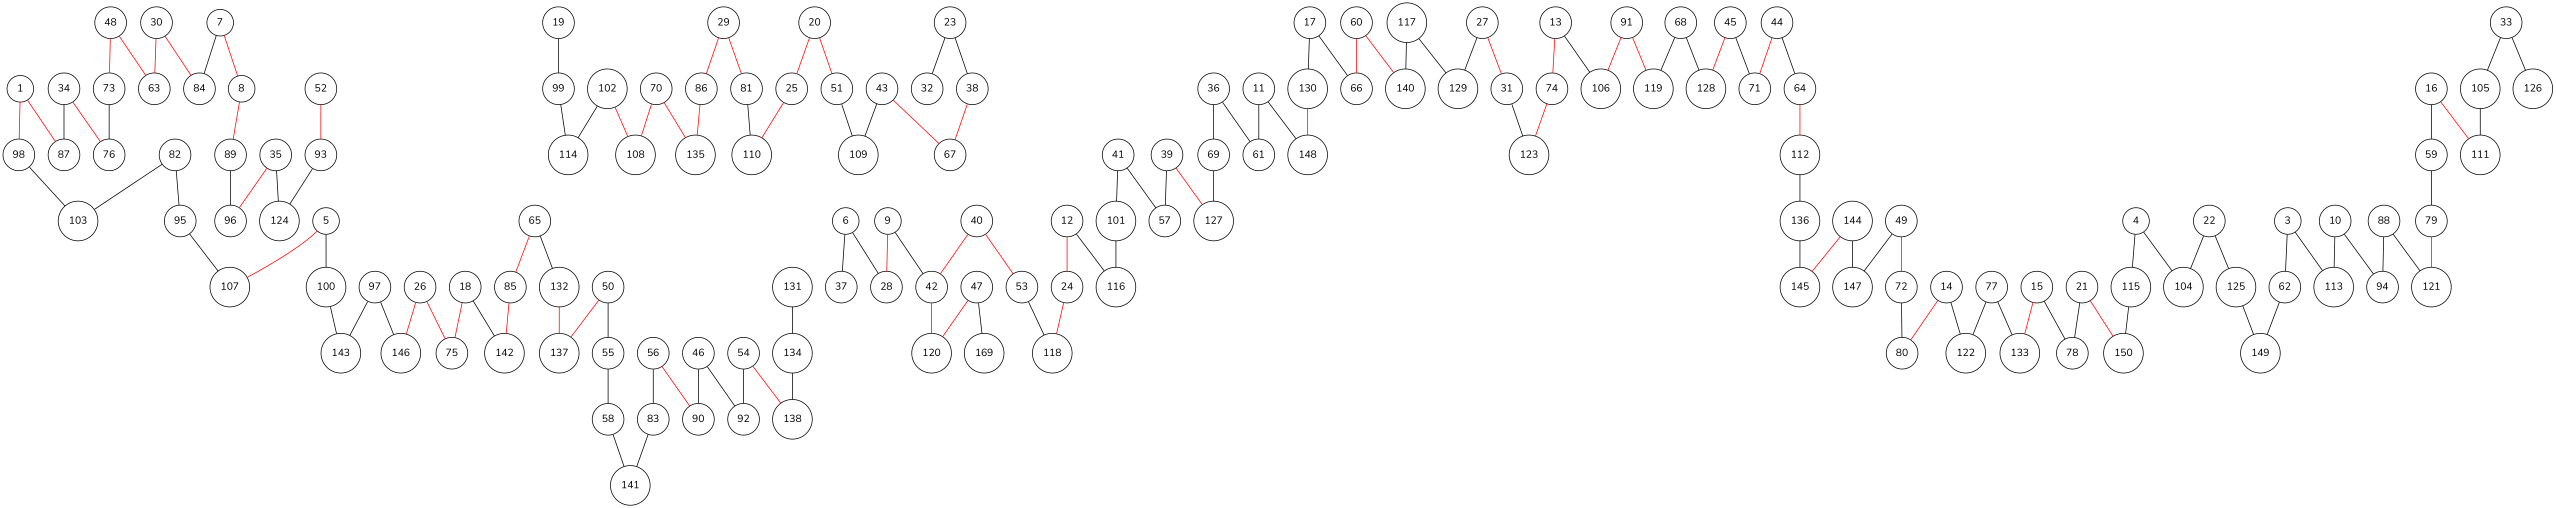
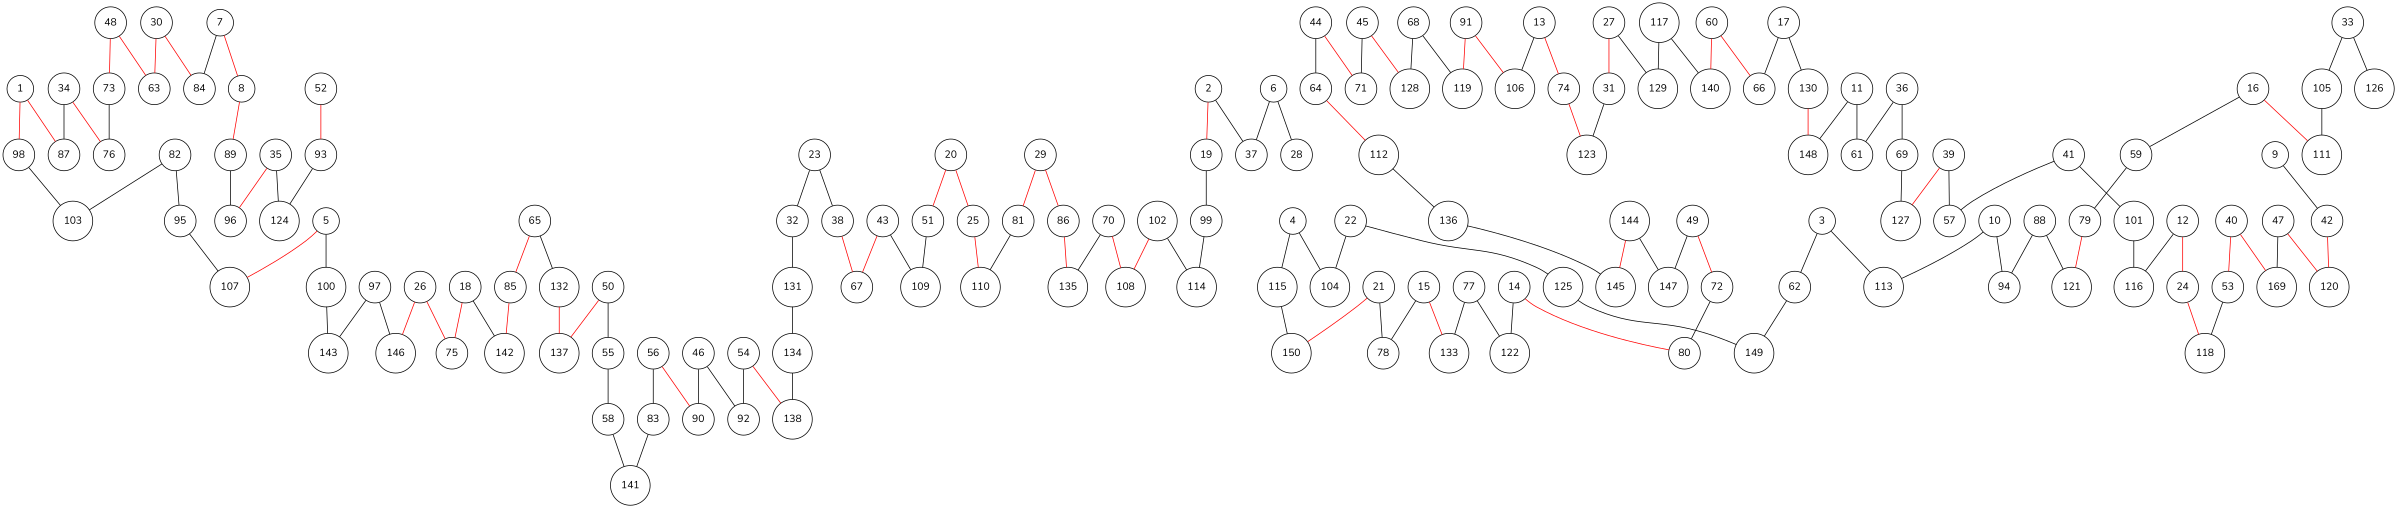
none -> (1208, 89)
(675, 120) -> (1089, 252)
none -> (792, 252)
(887, 253) -> none
(954, 254) -> (2253, 253)
